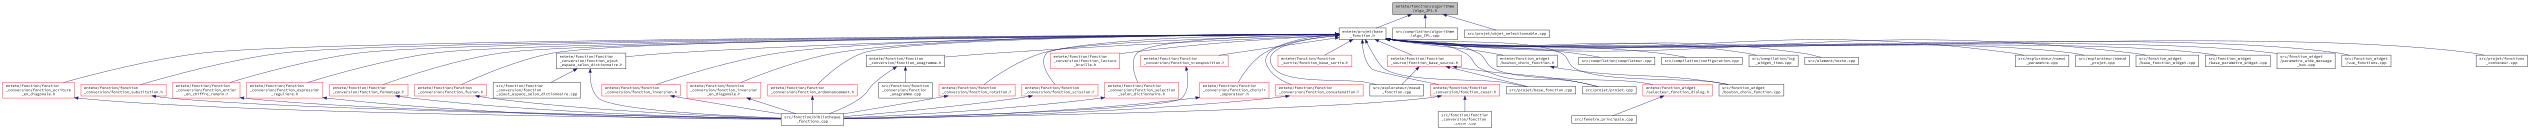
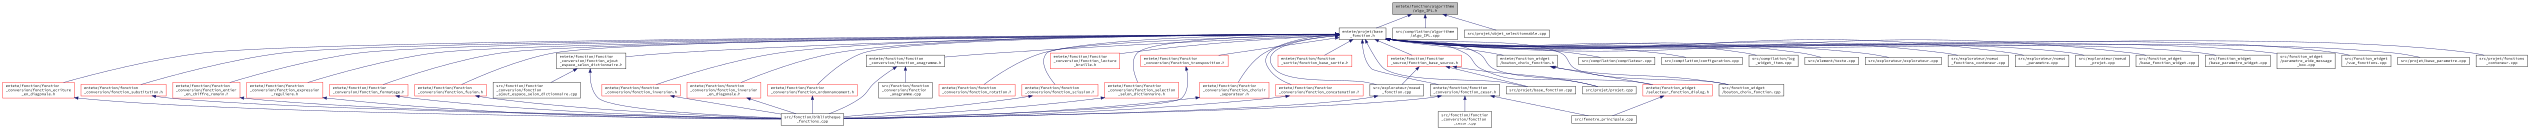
none -> (1903, 61)
none -> (1978, 61)
none -> (2434, 61)
none -> (1603, 76)
(1465, 90) -> (1465, 90)
(894, 105) -> (1109, 113)
none -> (1541, 106)
